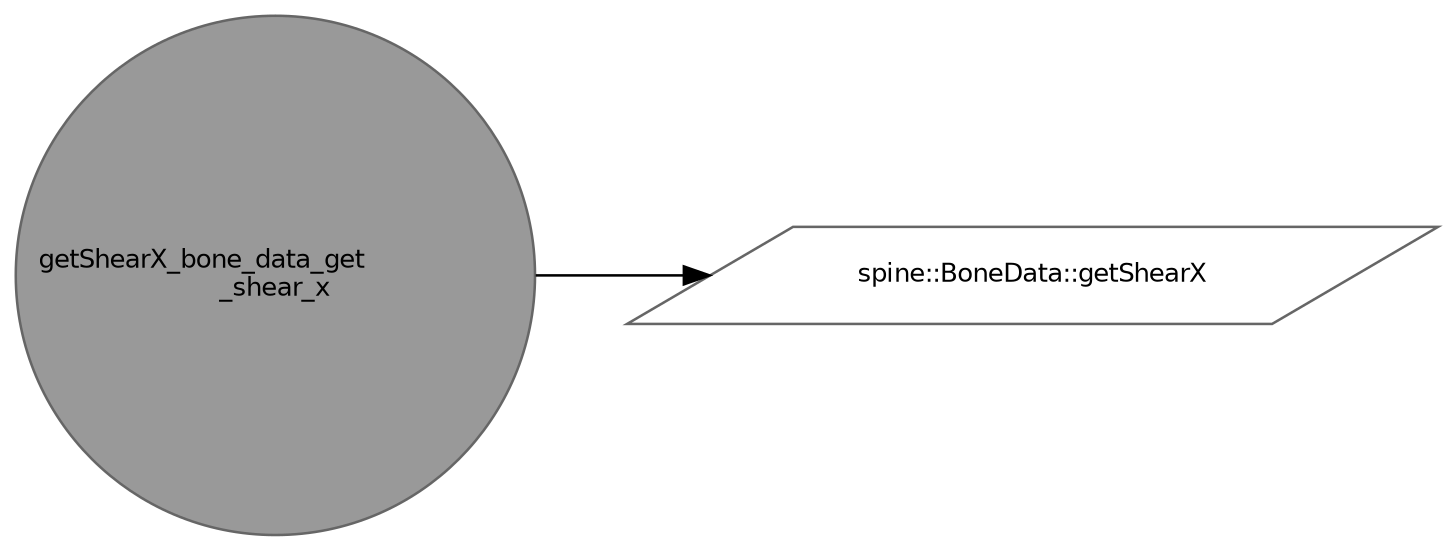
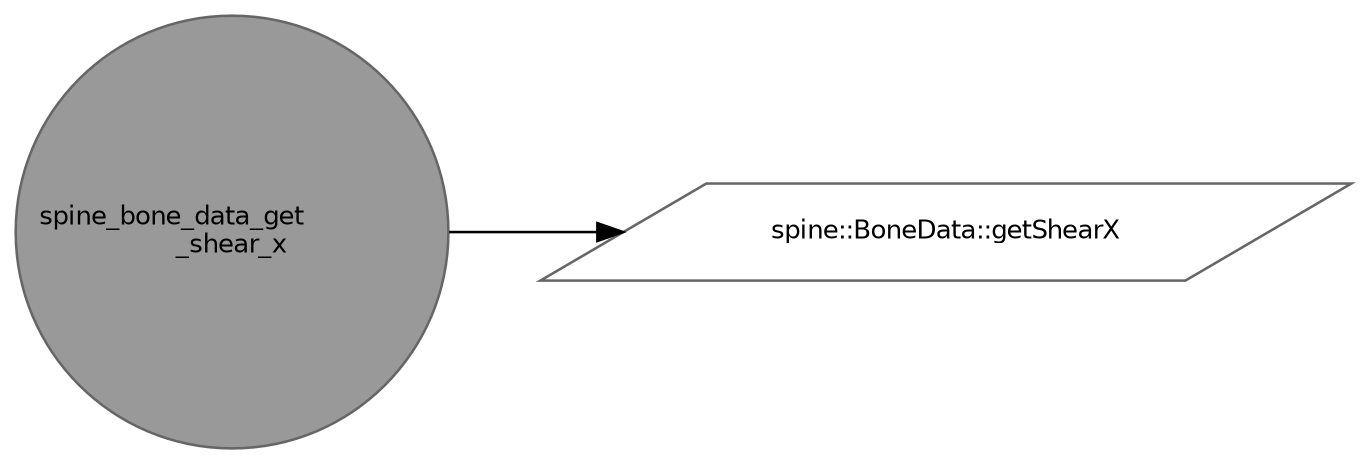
(275, 275) -> (232, 232)
